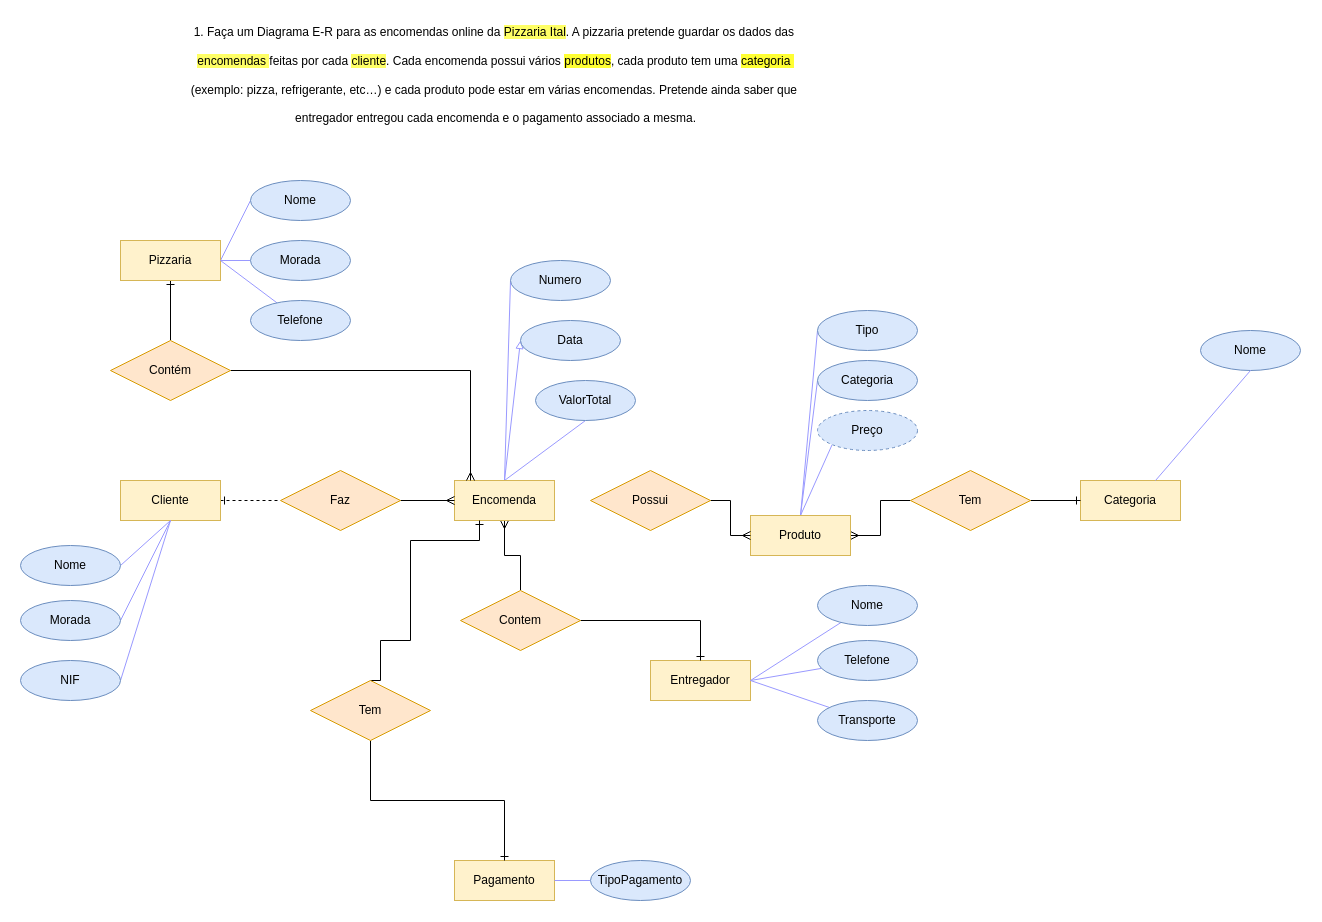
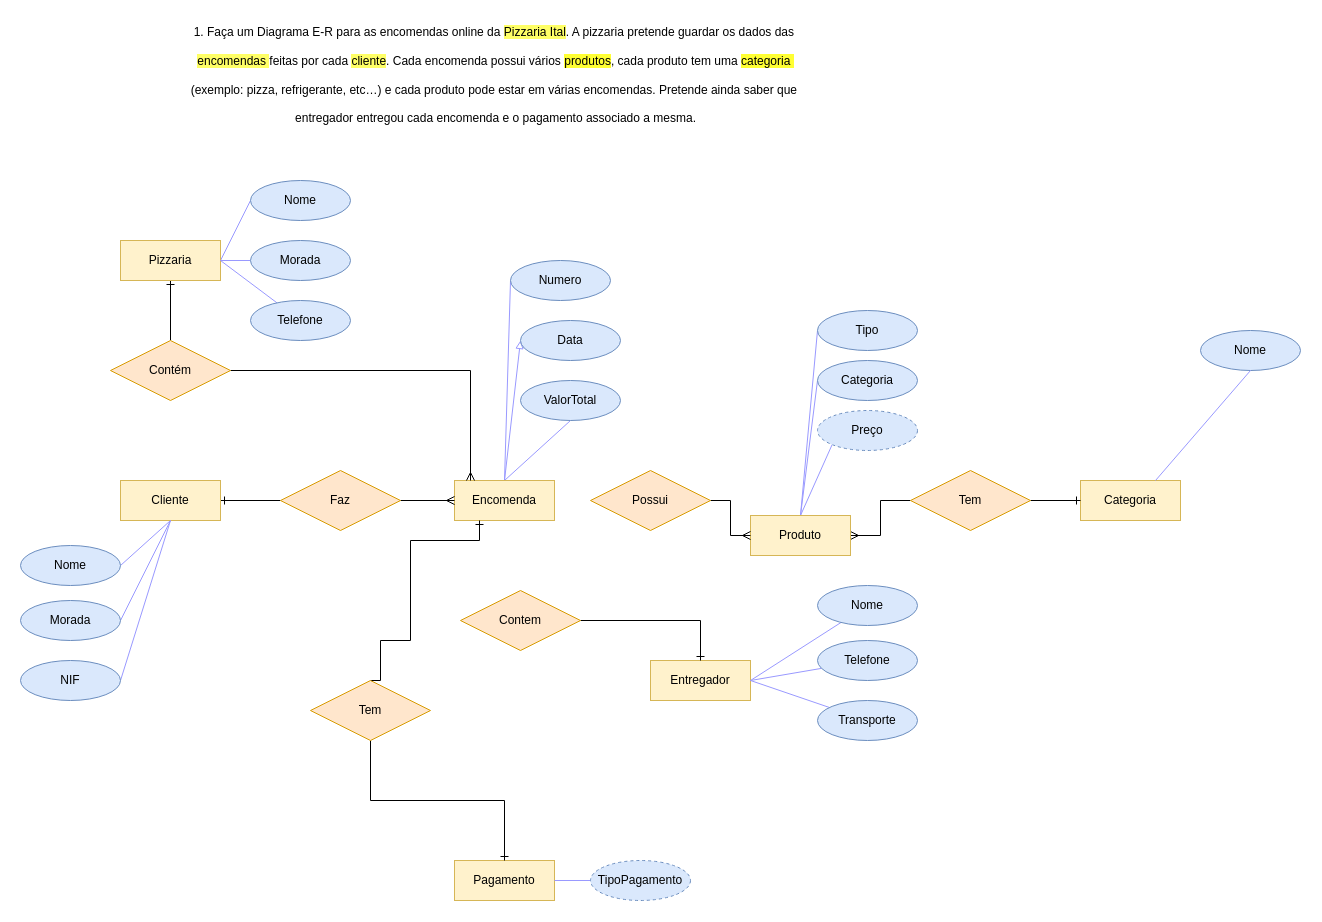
(586, 401) -> (571, 401)
(251, 501) -> (251, 501)
(513, 556) -> none
(641, 881) -> (641, 881)
